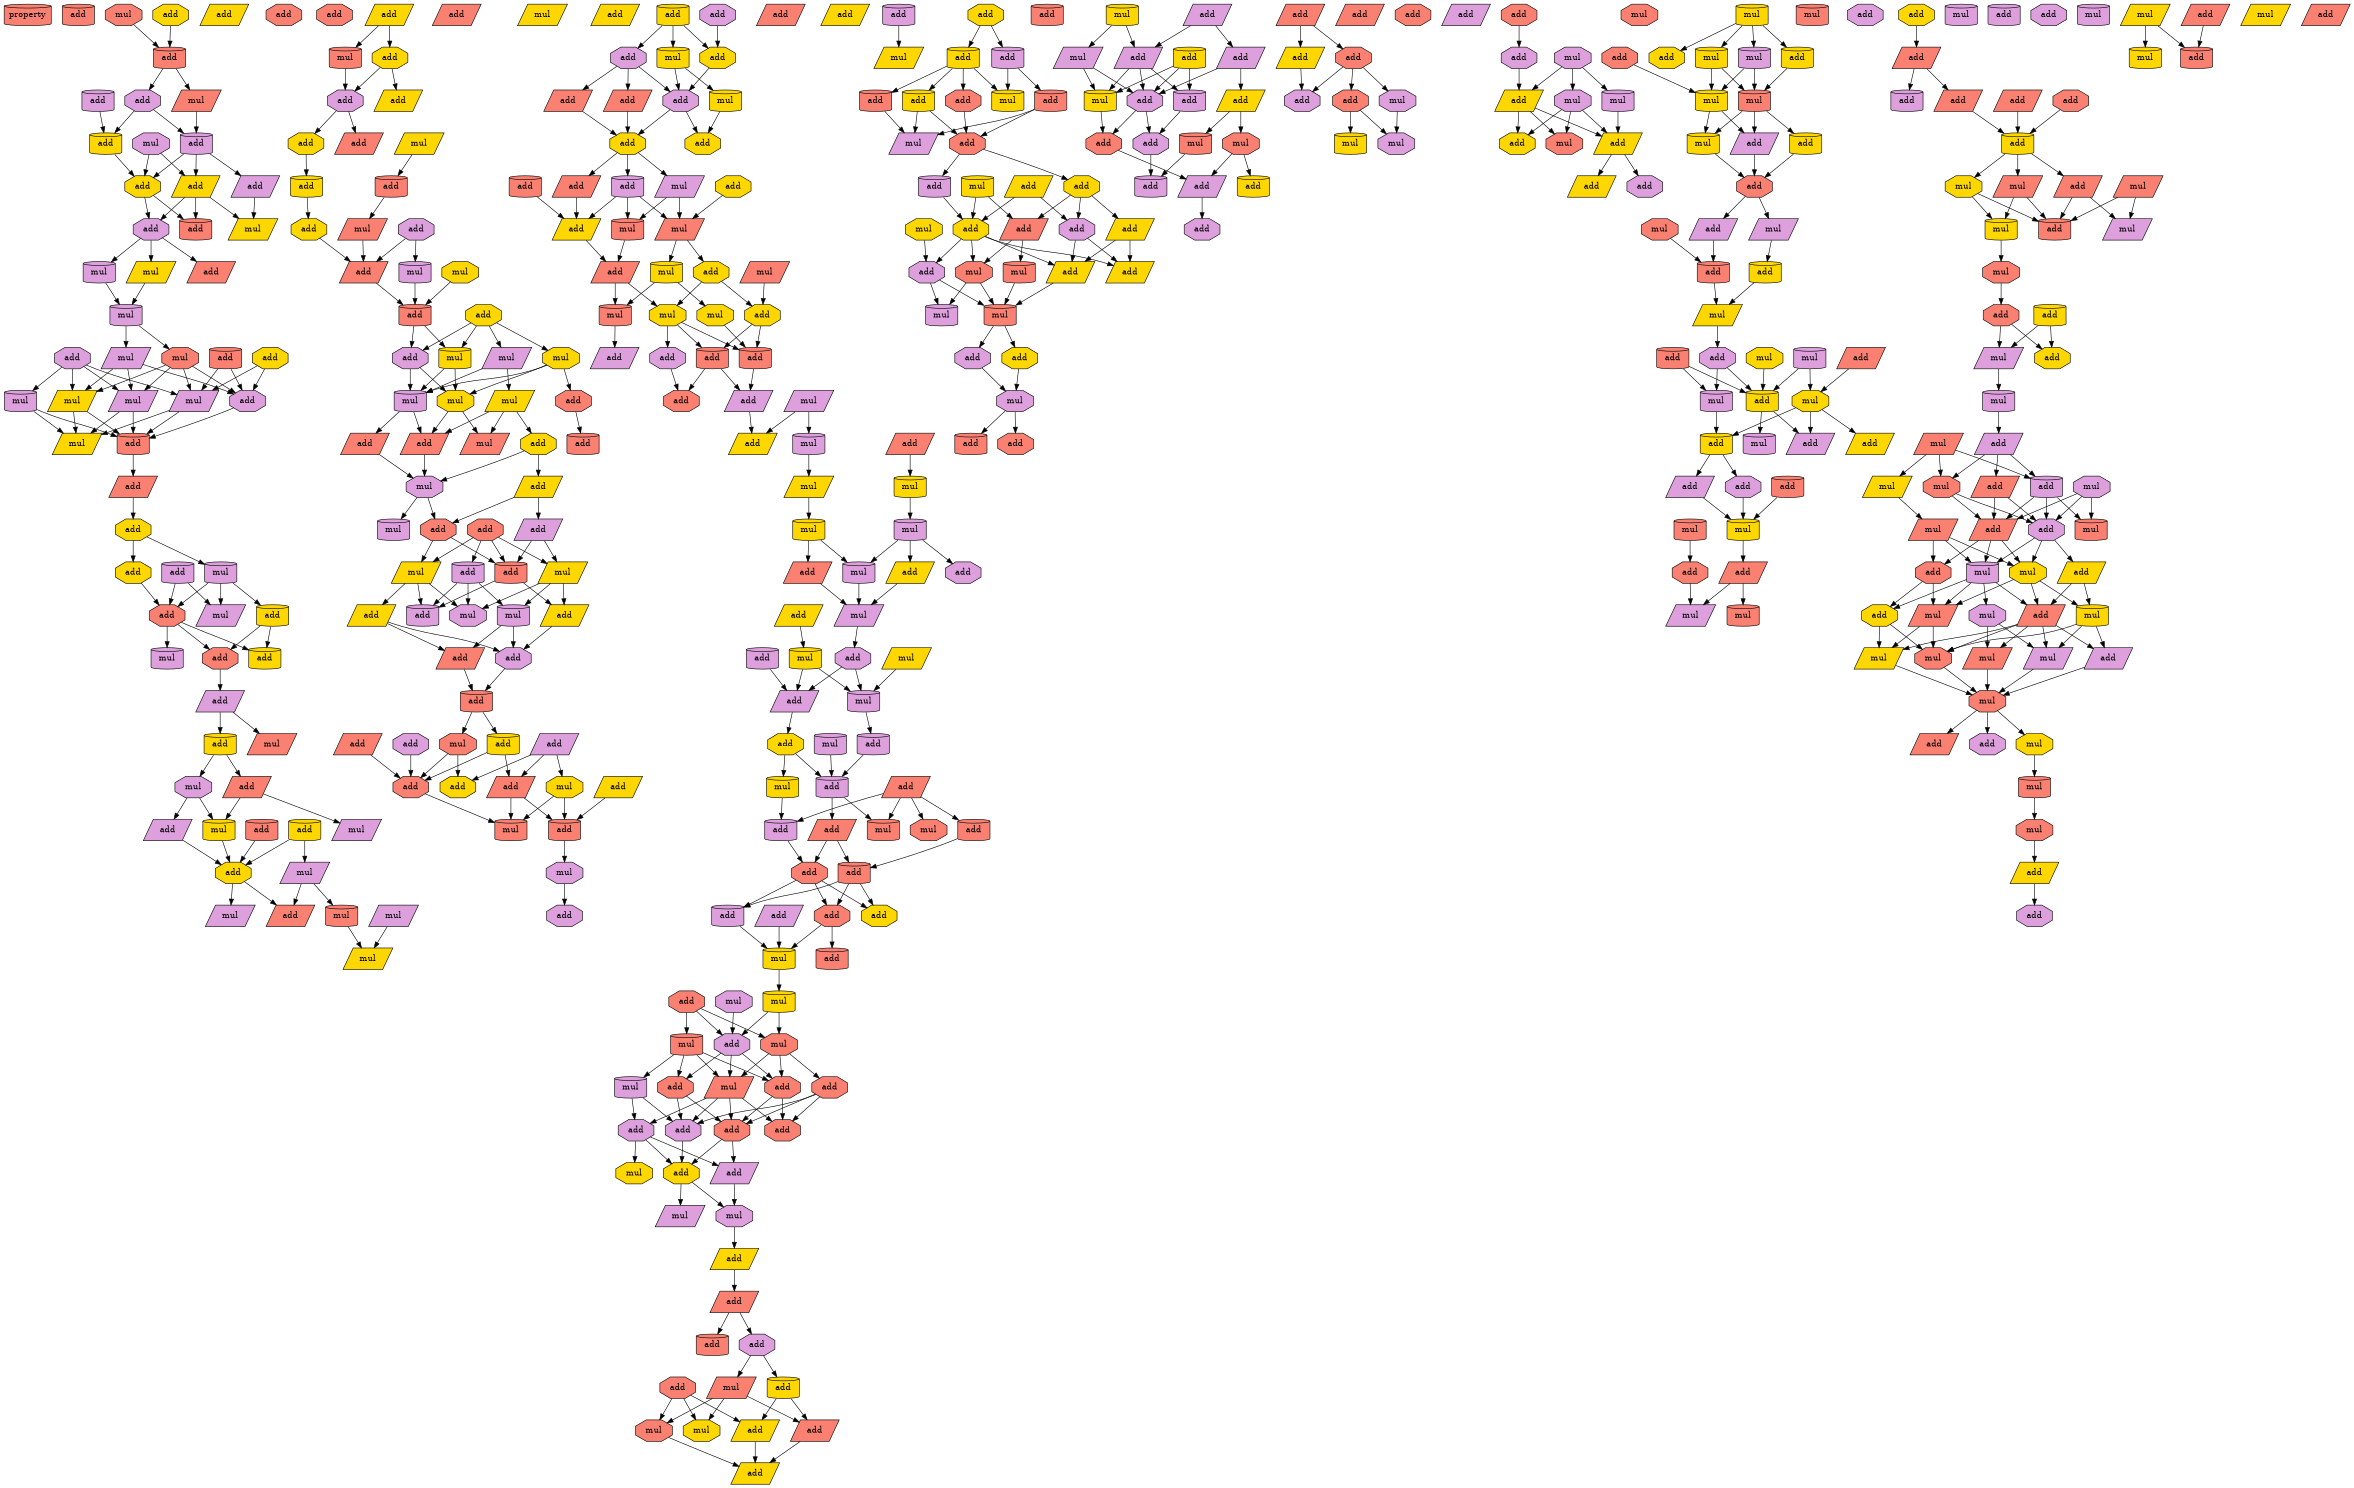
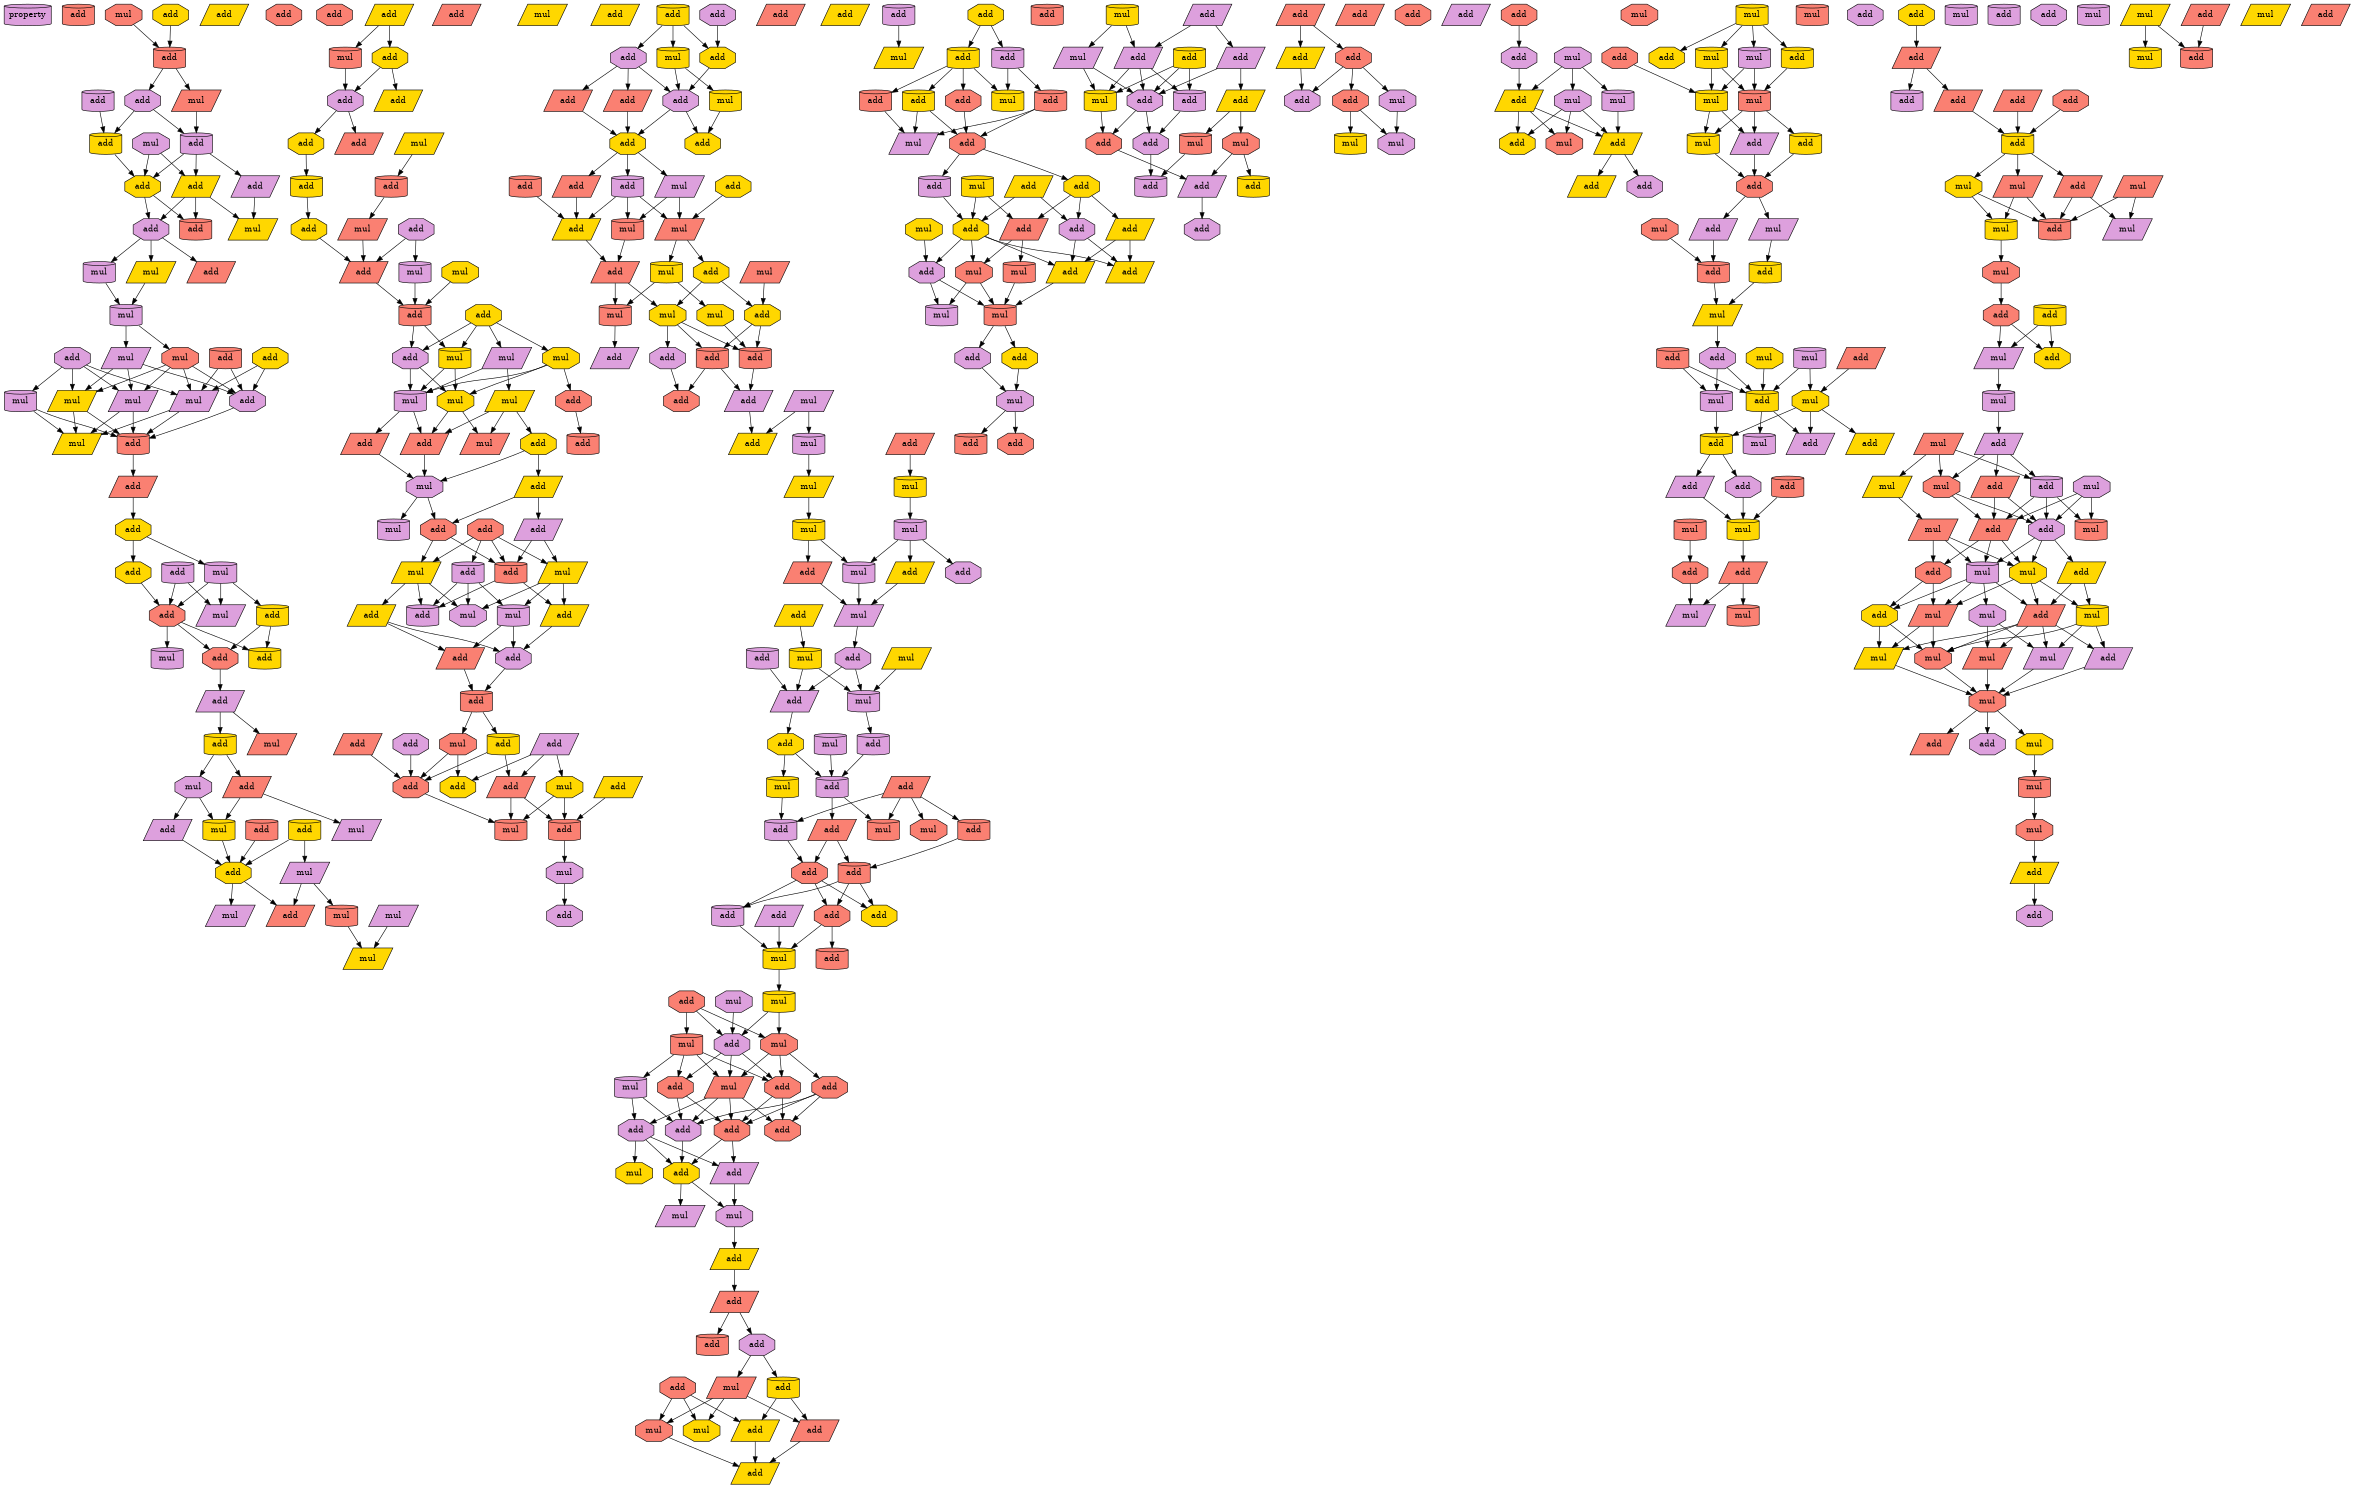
(28, 15) -> (28, 15)
